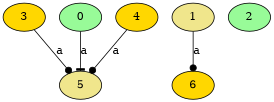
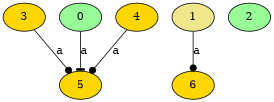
(81, 85) -> (81, 85)
